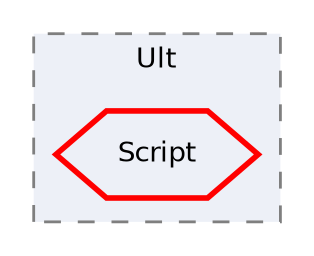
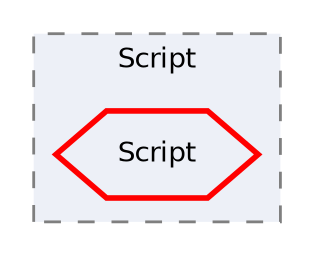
(157, 60) -> (157, 60)
